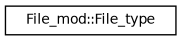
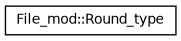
(91, 20) -> (91, 20)
